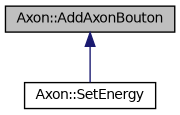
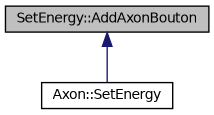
(90, 19) -> (107, 19)
